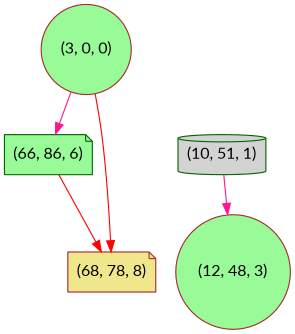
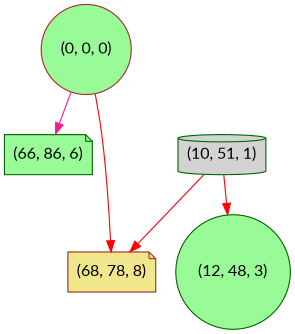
(86, 50) -> (86, 50)
(225, 189) -> (225, 189)
(77, 208) -> (171, 209)
(233, 272) -> (233, 272)
